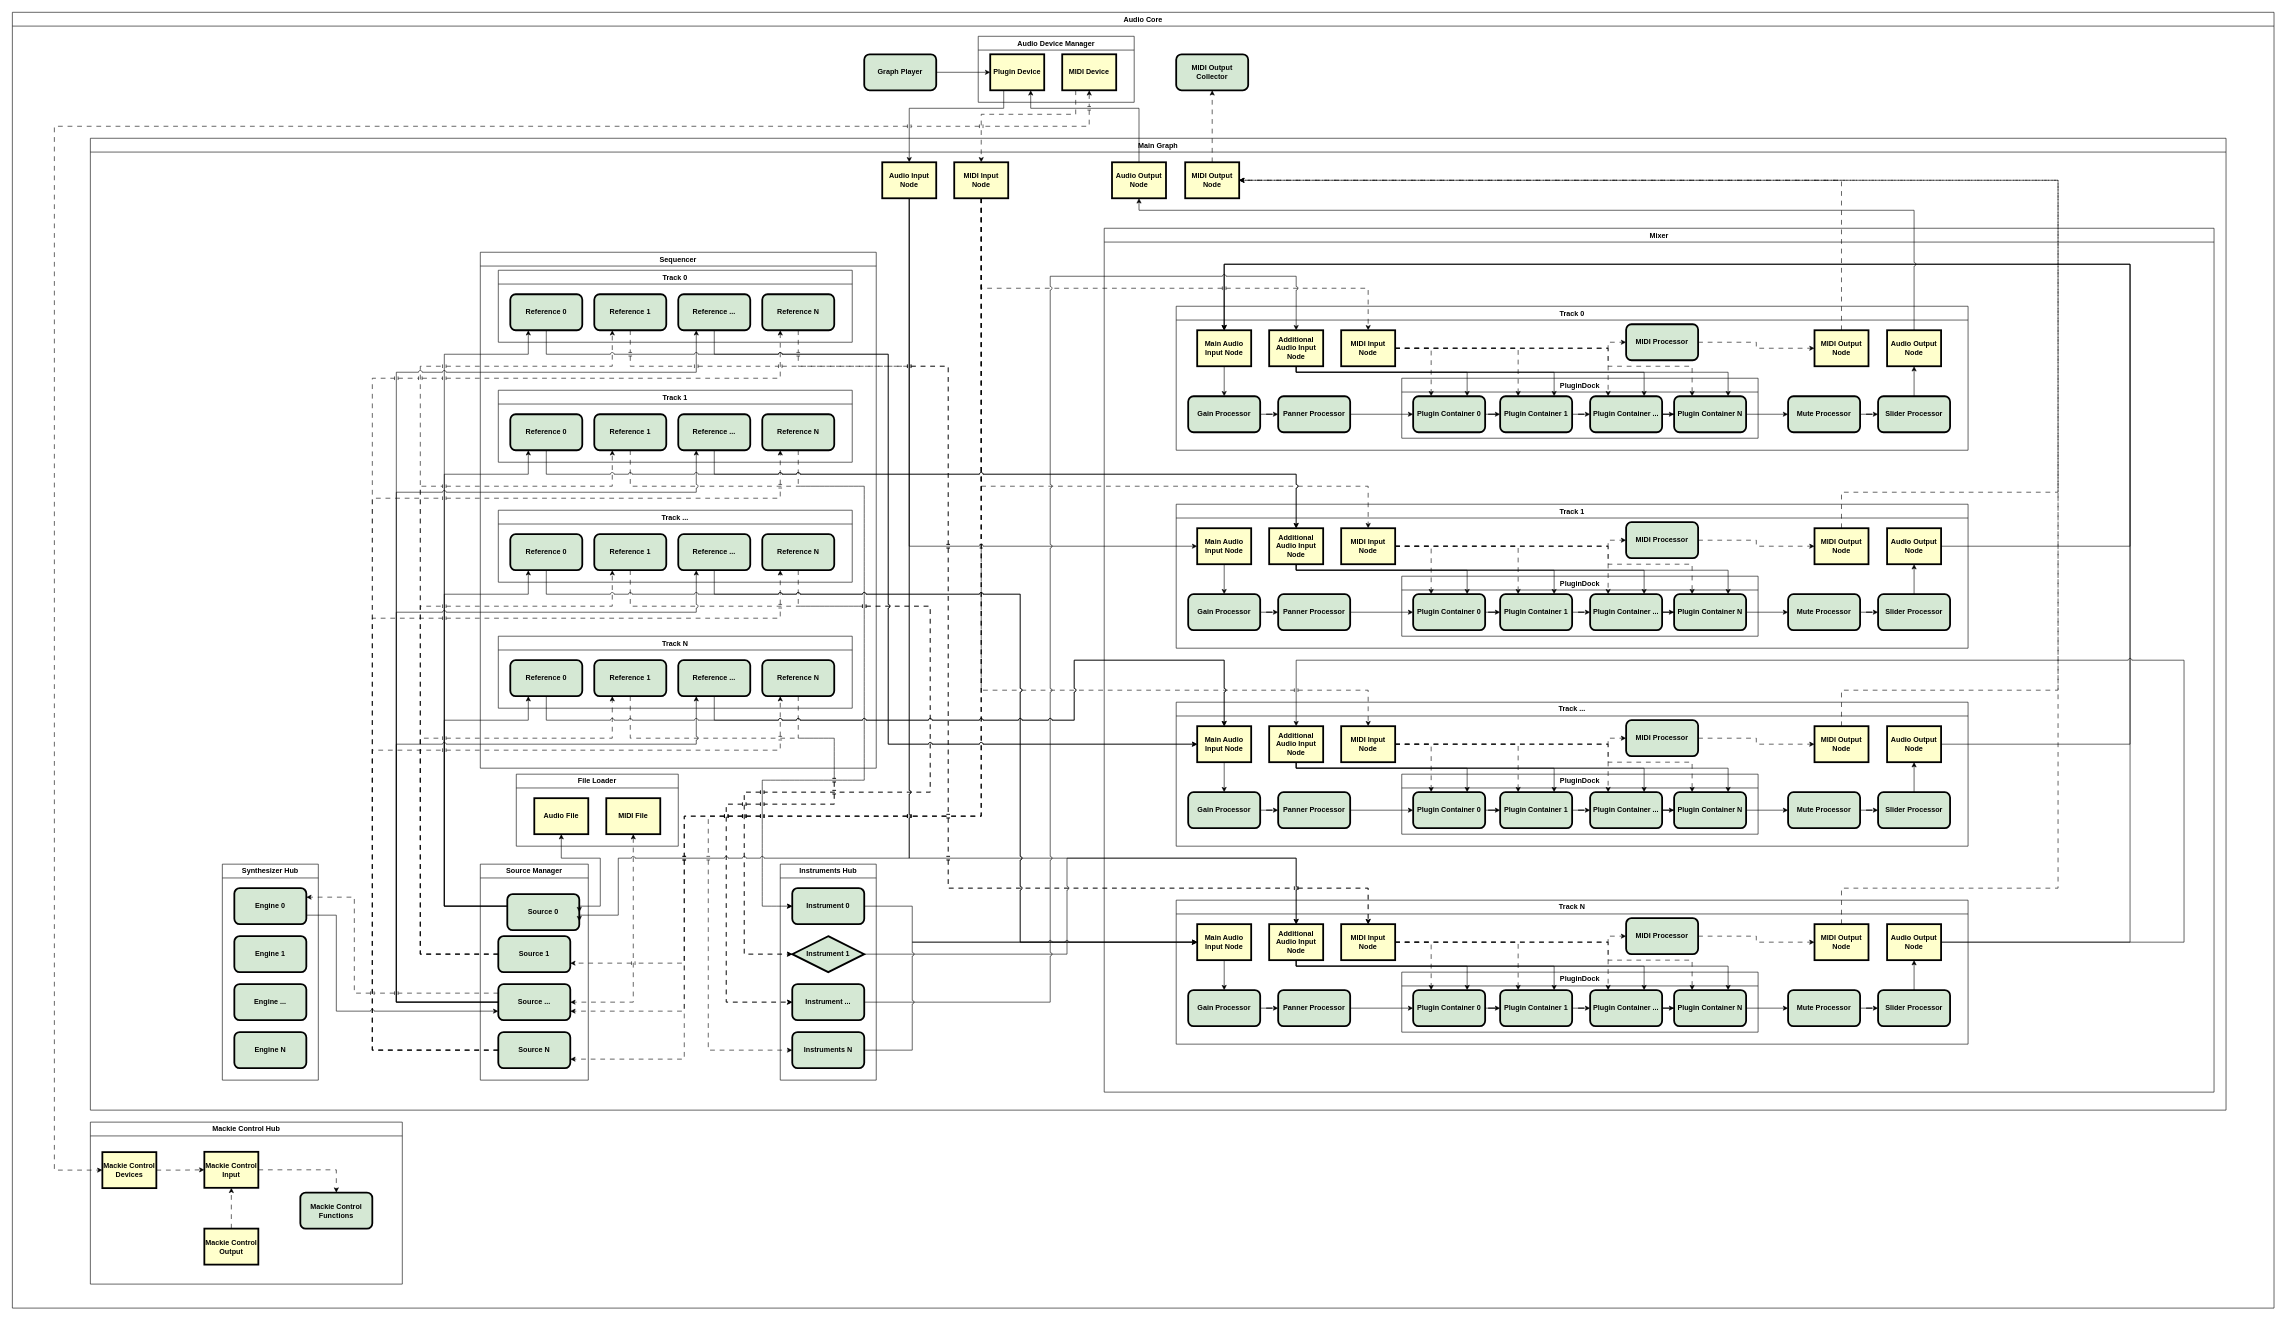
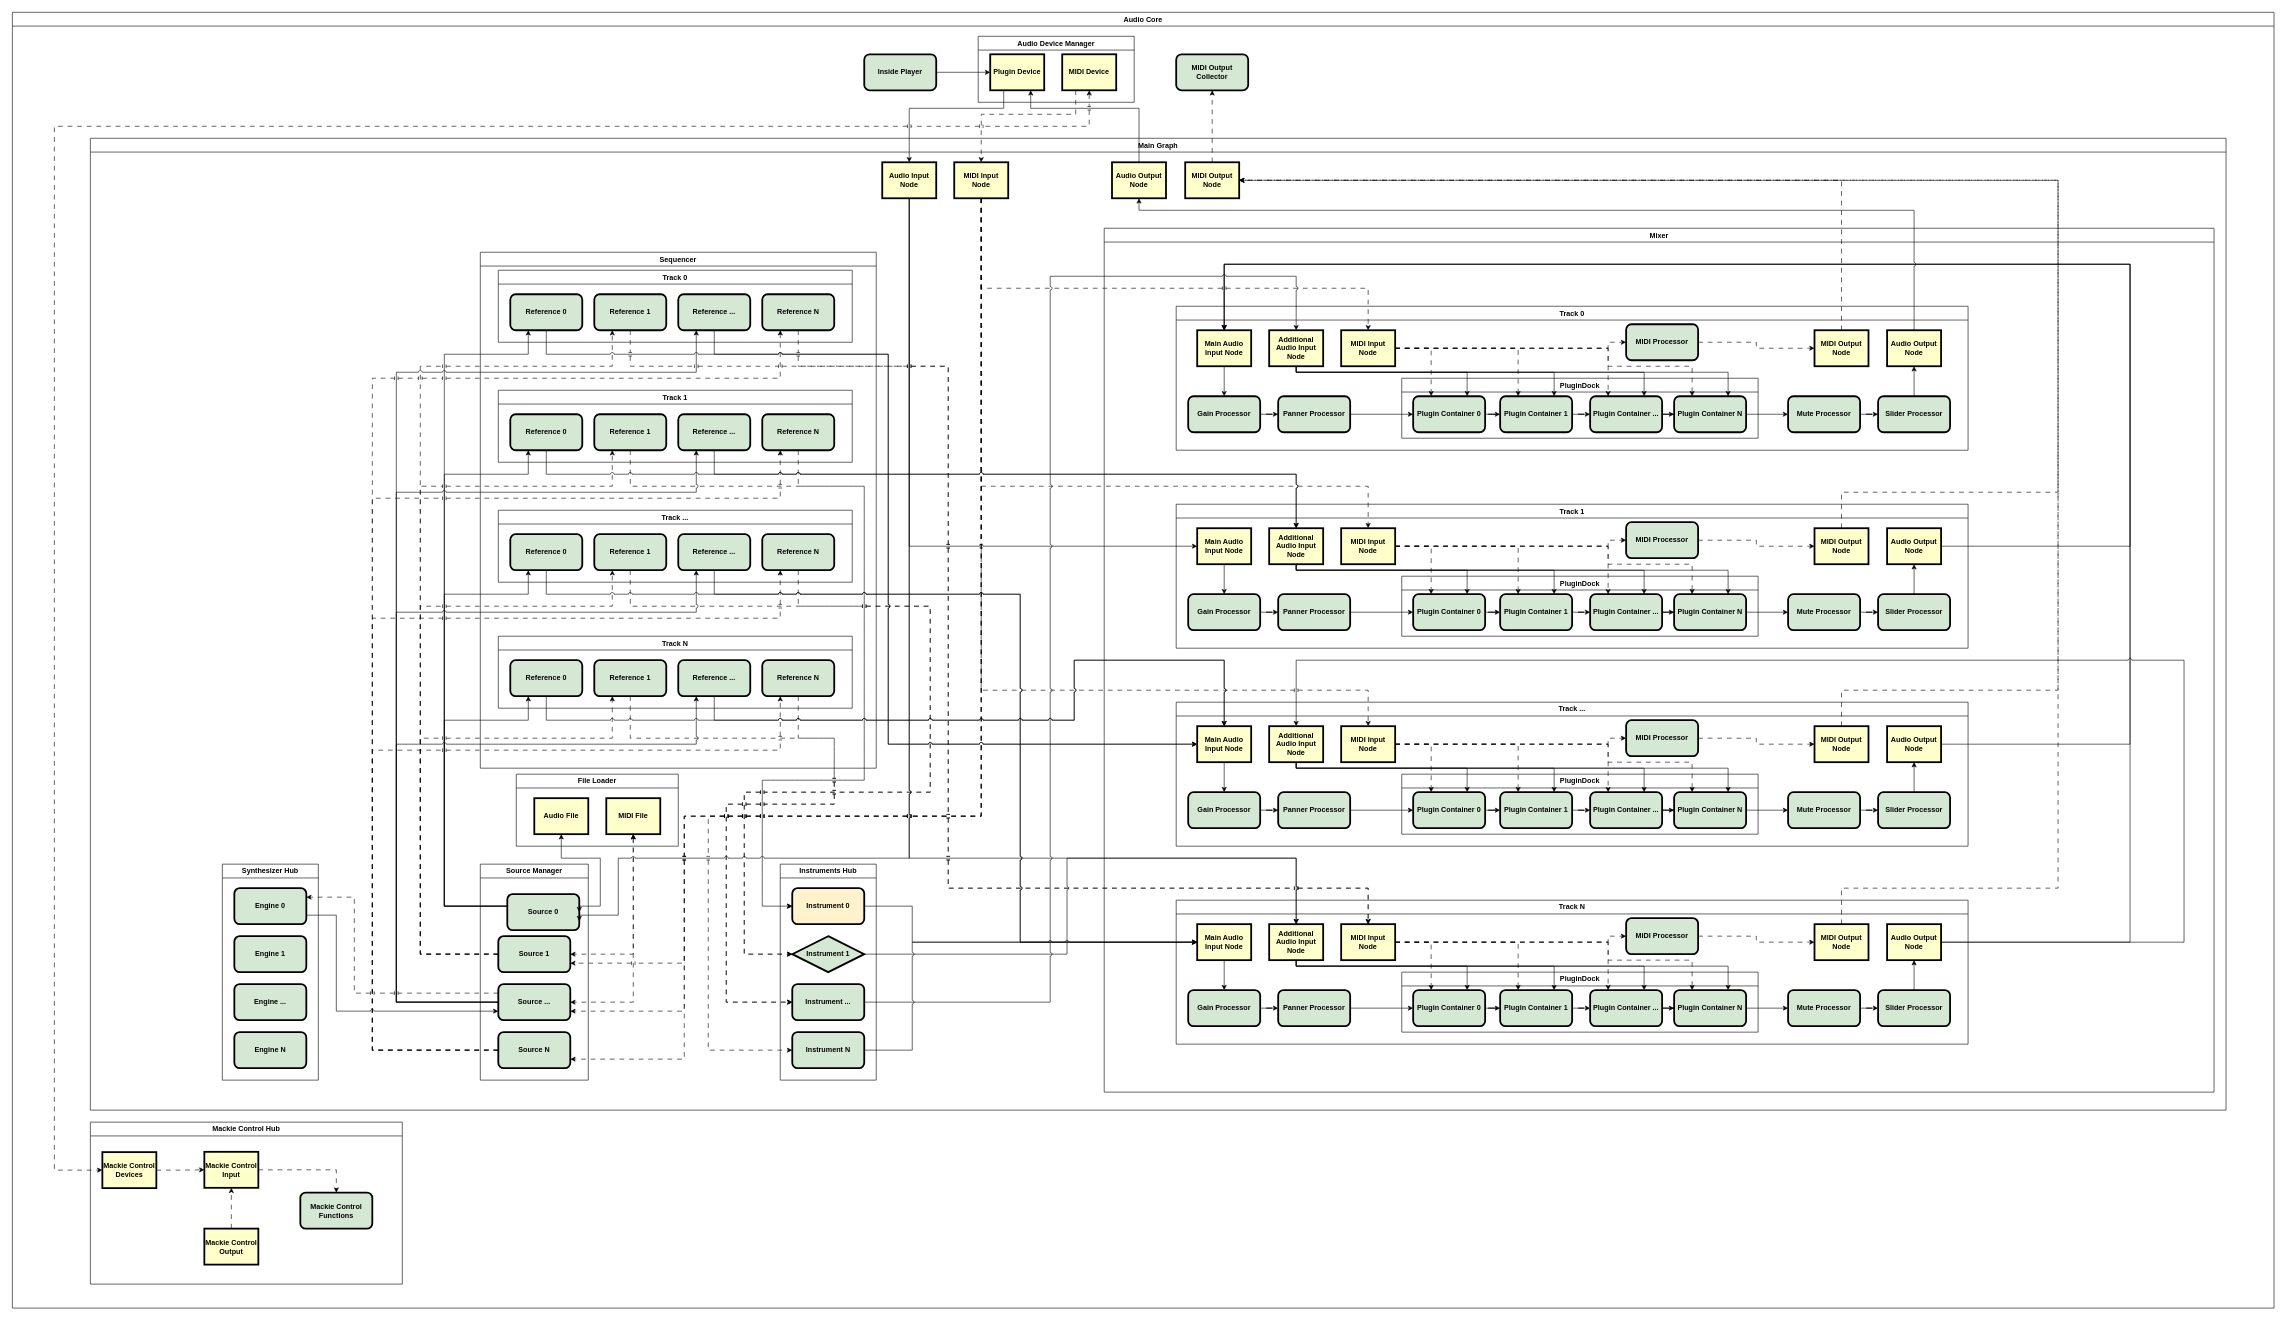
(900, 72) -> (900, 72)
(828, 906) -> (828, 906)
none -> (575, 954)
(828, 1050) -> (828, 1050)
